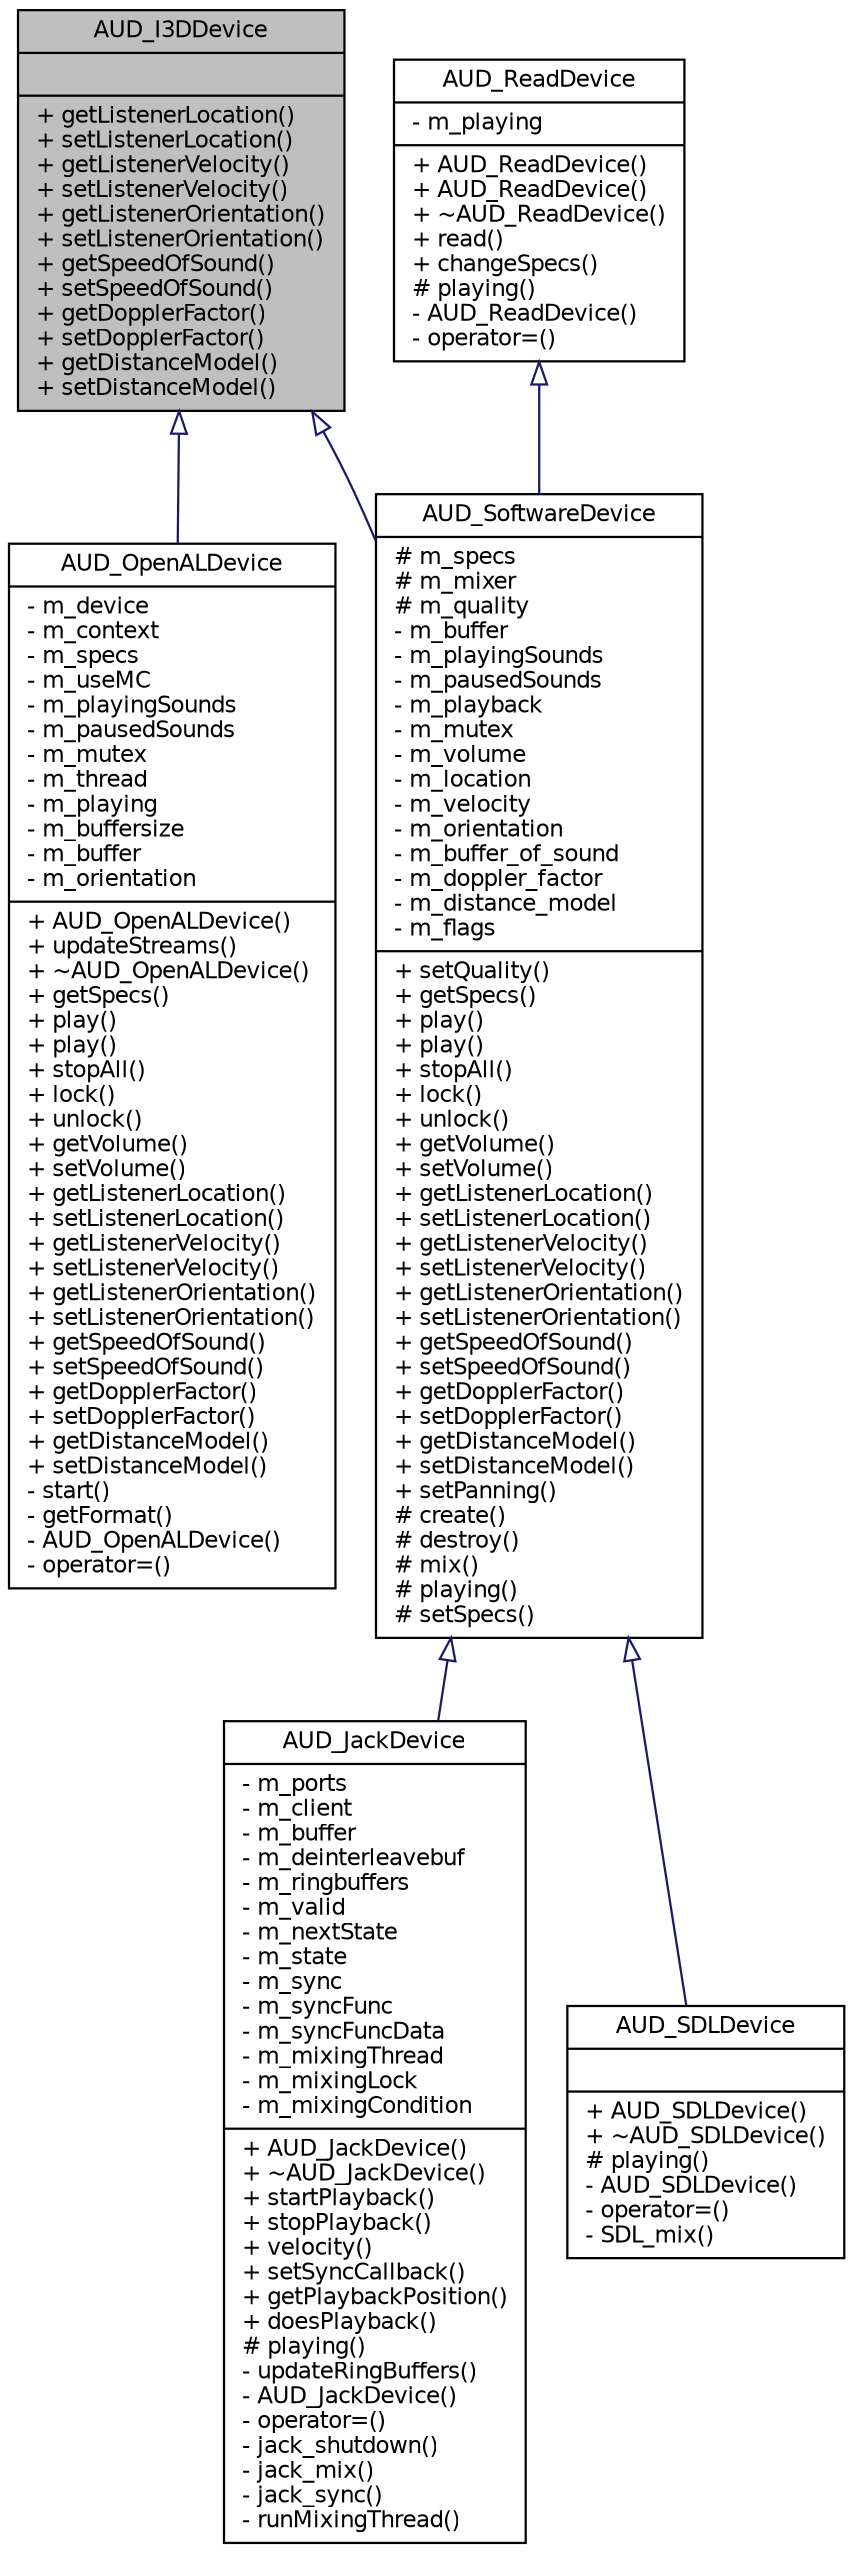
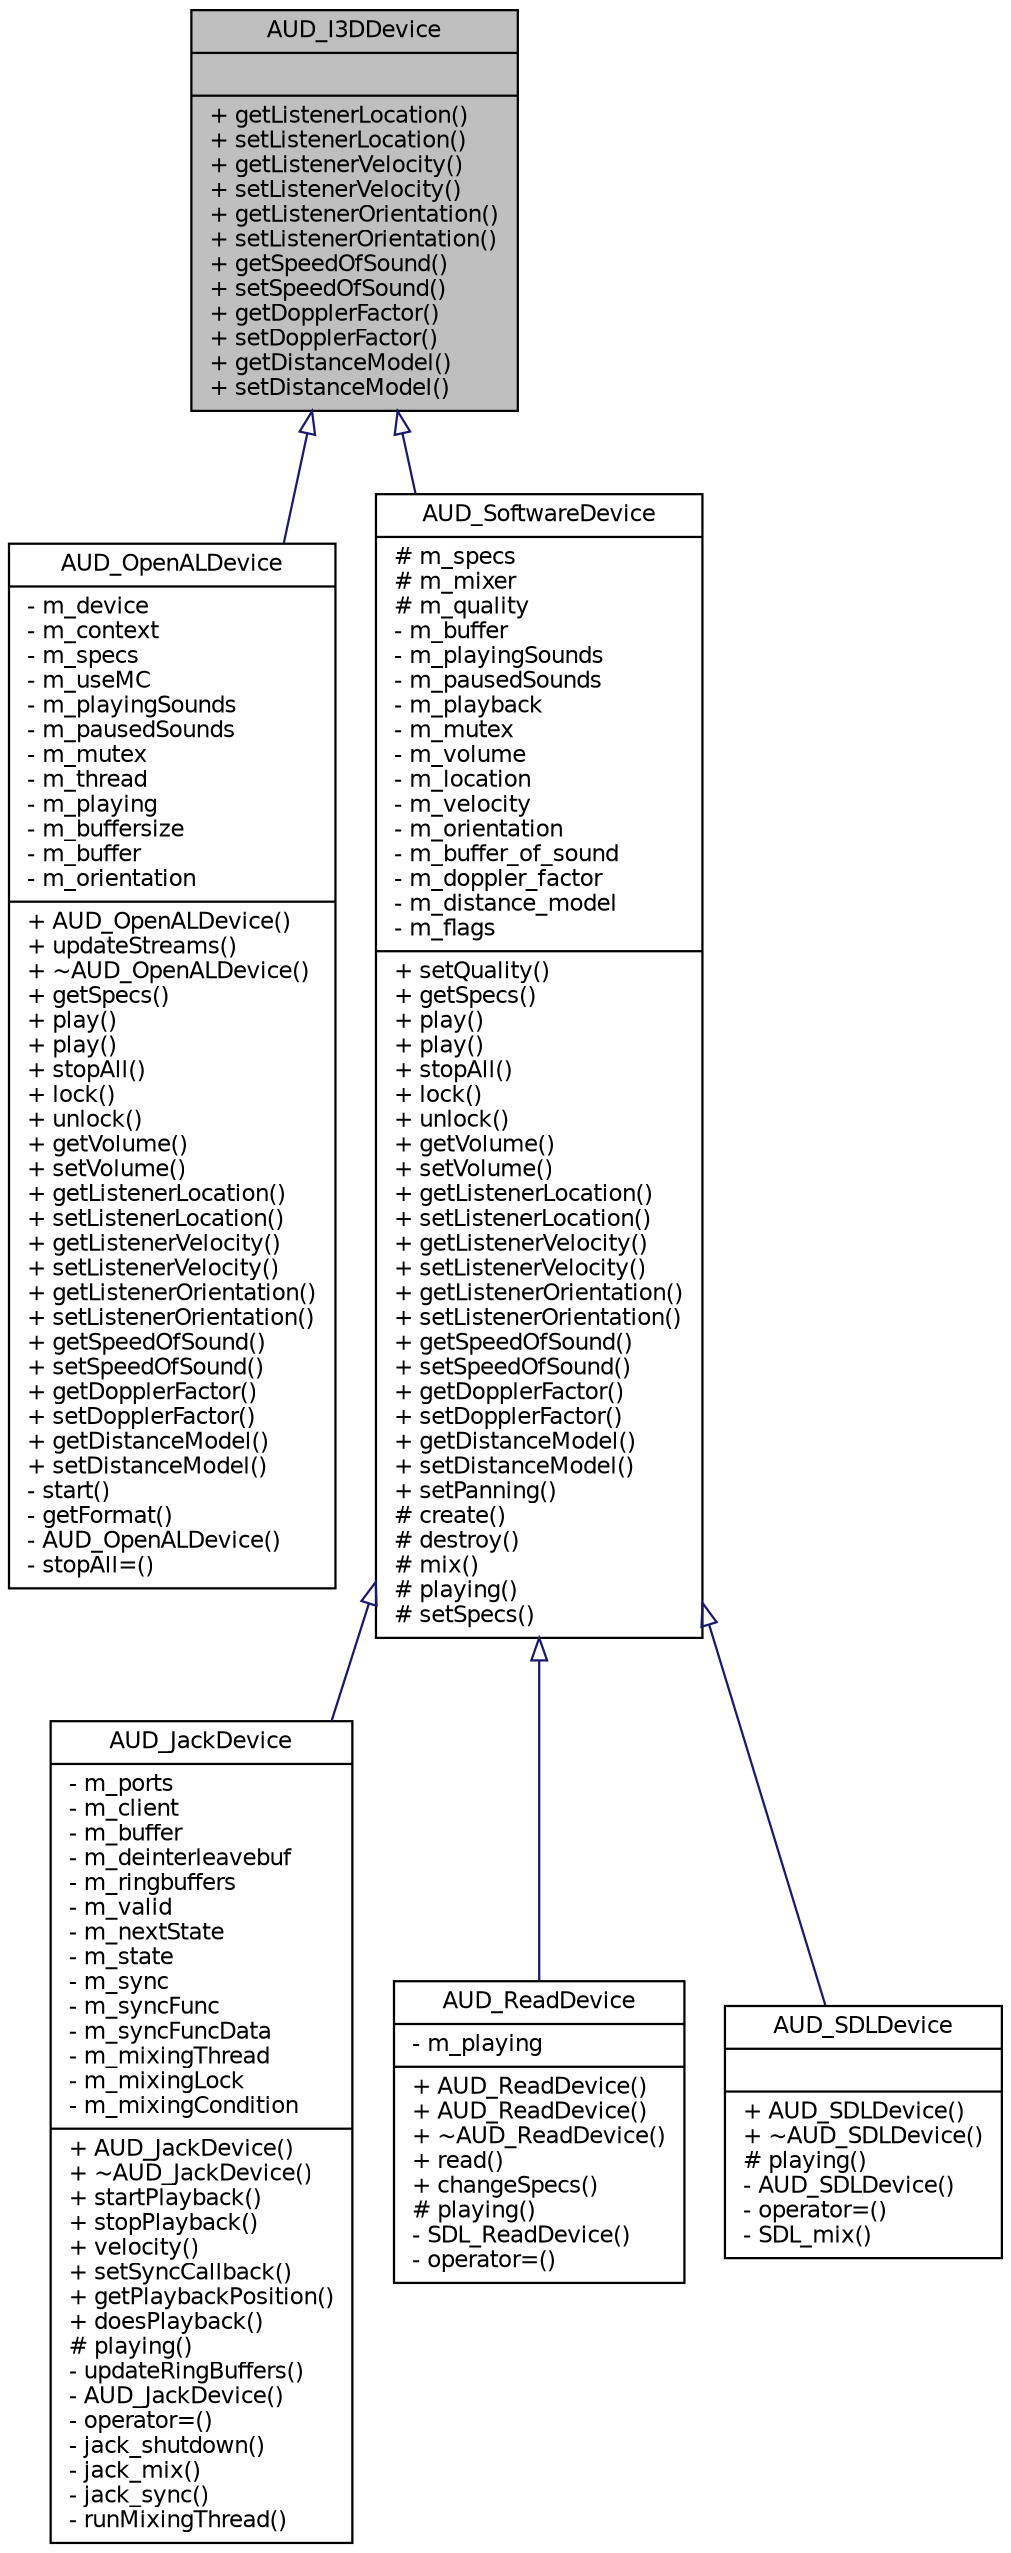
(525, 314) -> (521, 2236)
(539, 439) -> (539, 1821)
(99, 1566) -> (91, 1566)
